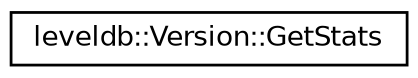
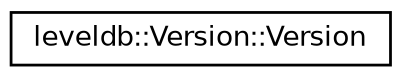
(209, 39) -> (201, 39)
